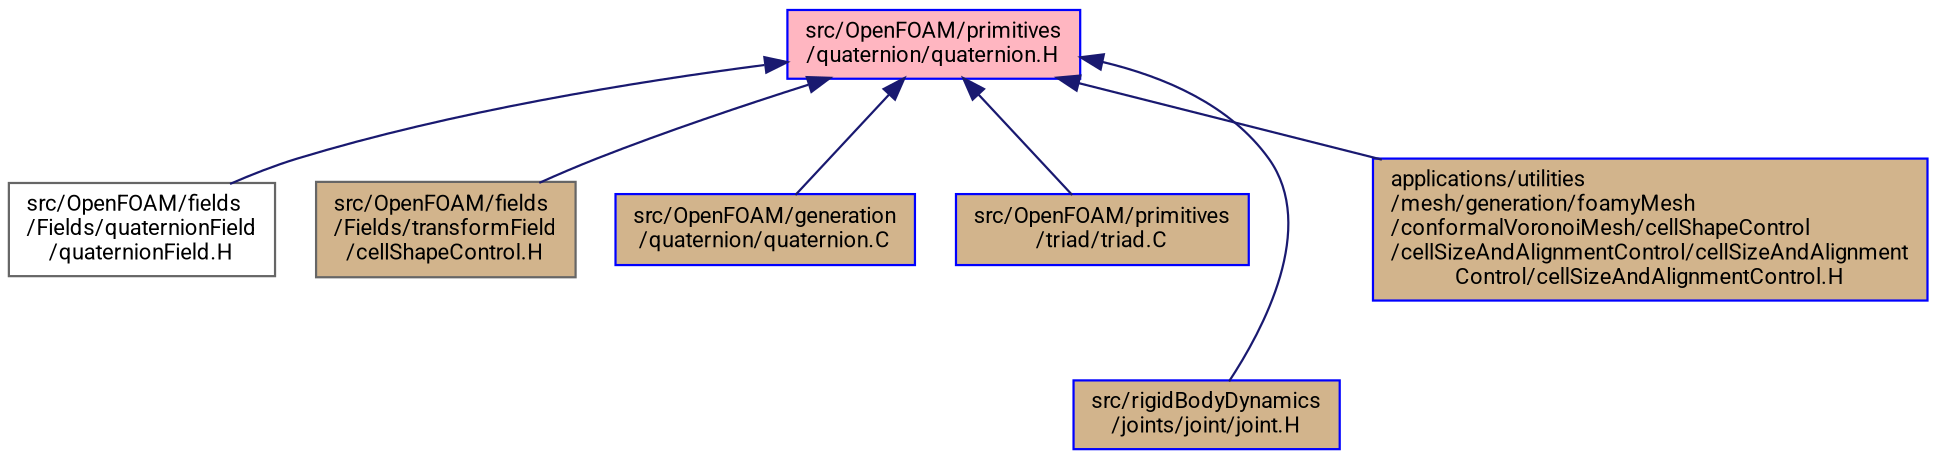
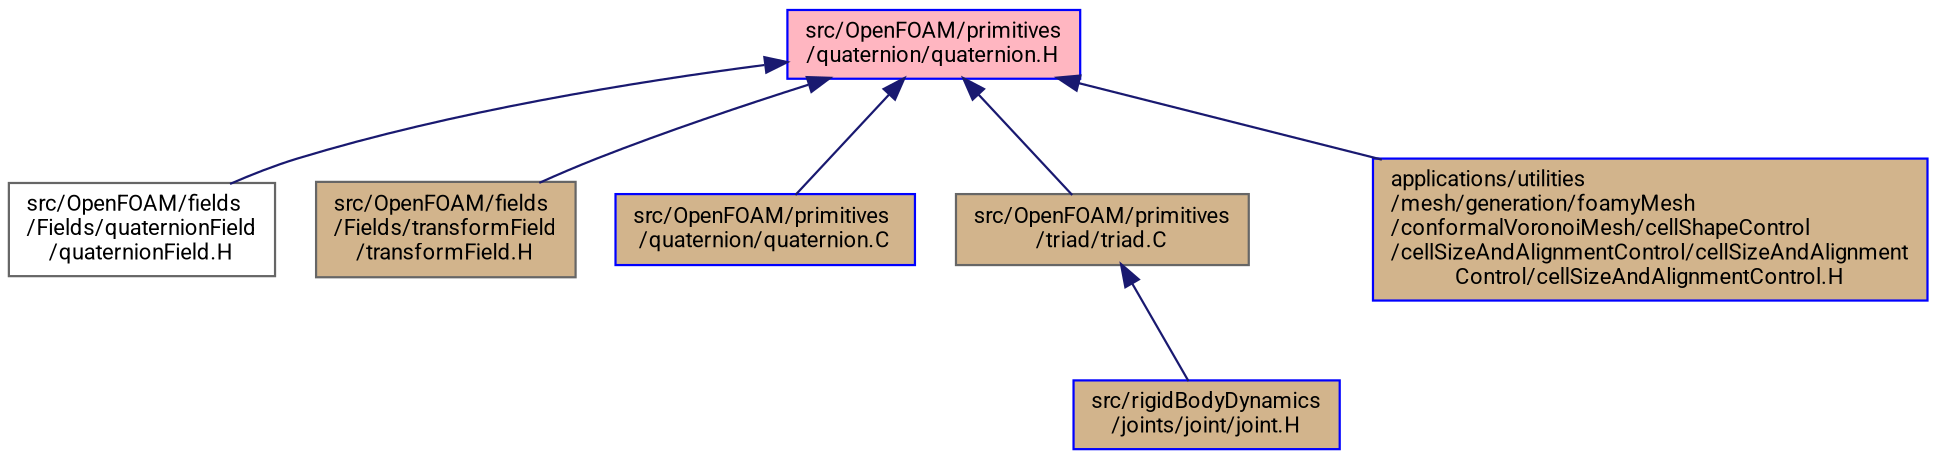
(1279, 178) -> (1160, 332)
(446, 230) -> (446, 230)
(765, 230) -> (765, 230)
(1102, 230) -> (1102, 230)
